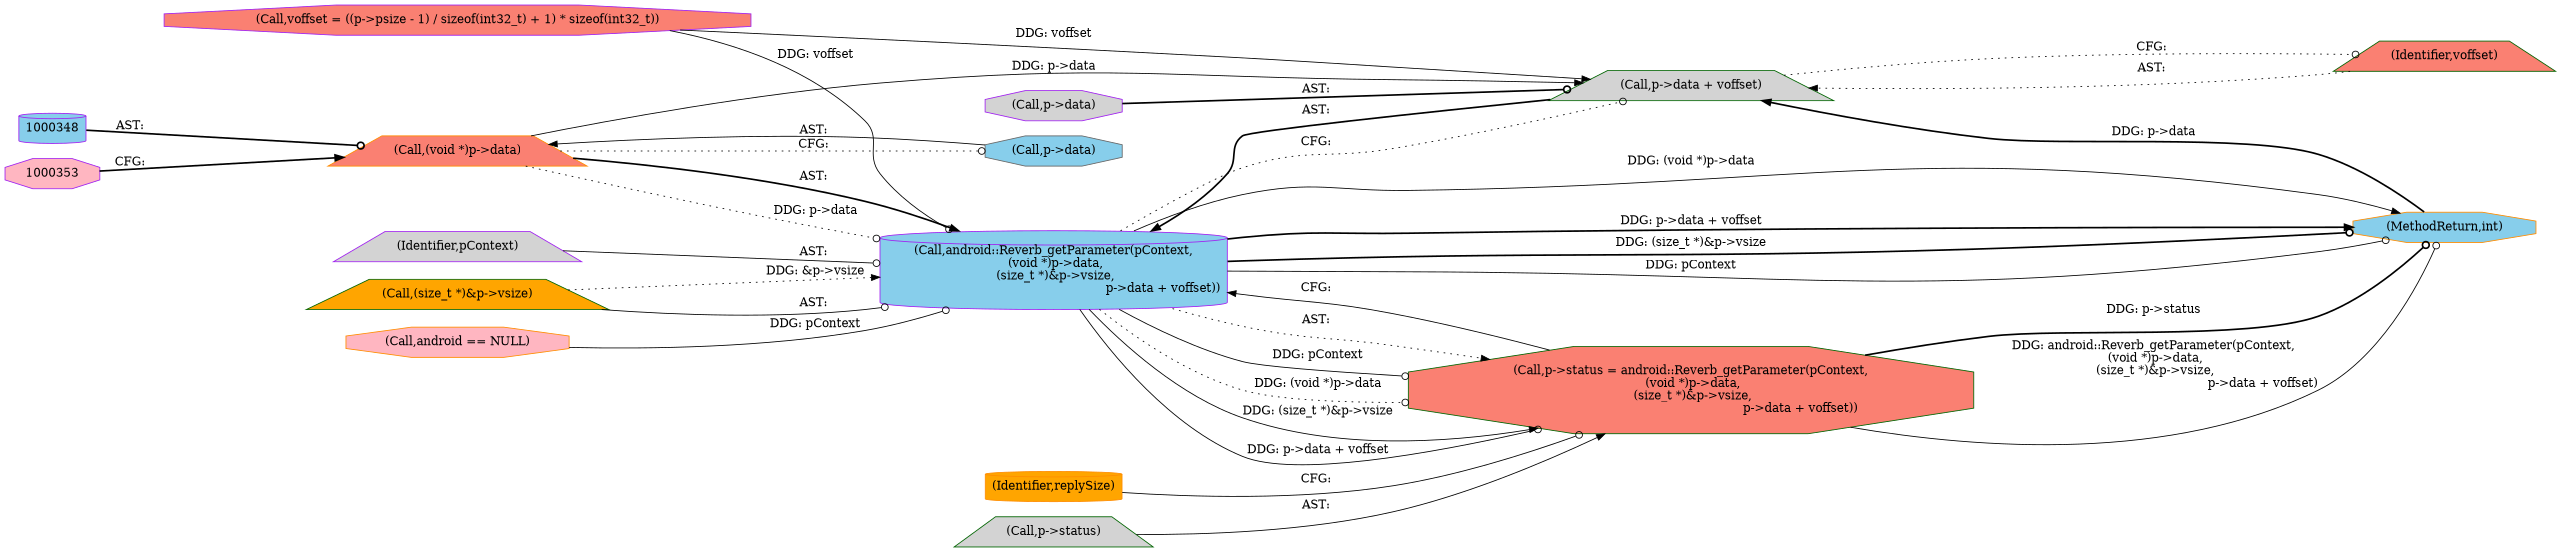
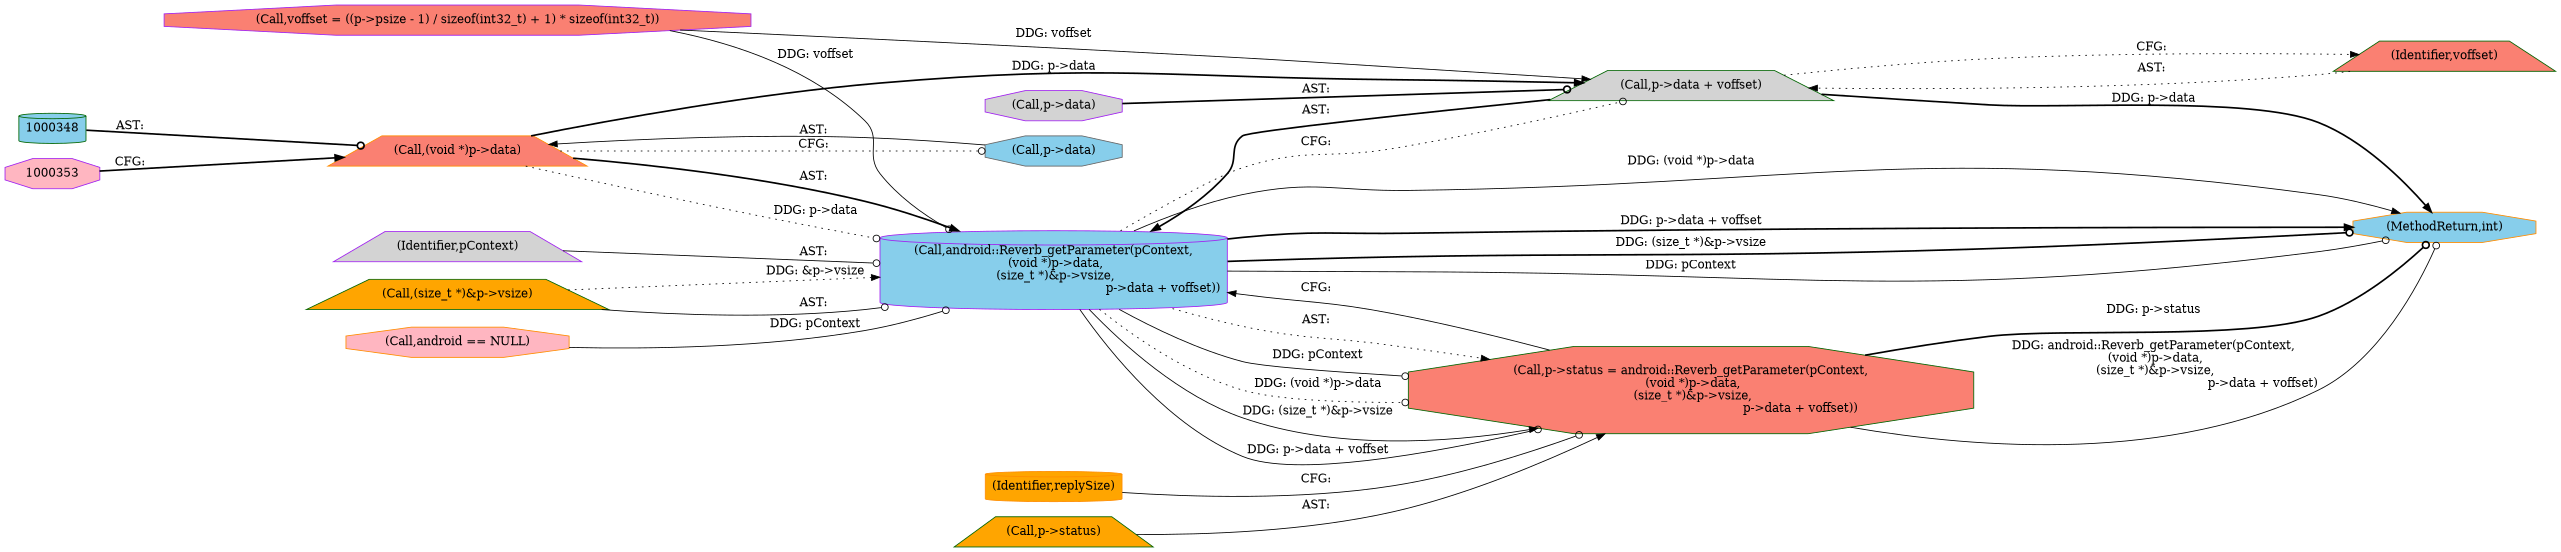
(2068, 56) -> (2068, 56)
(1051, 74) -> (1051, 74)
(52, 128) -> (52, 128)
(2104, 142) -> (2139, 105)
(1054, 532) -> (1054, 532)
